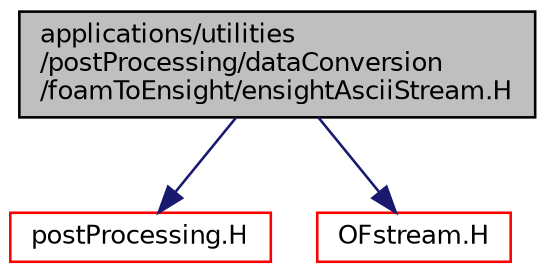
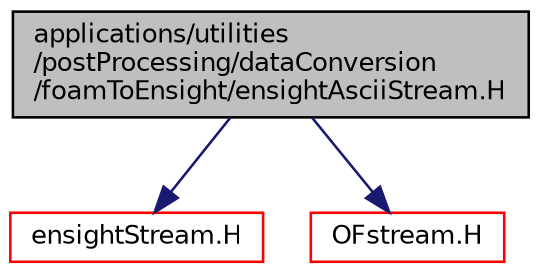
(141, 237) -> (137, 237)
